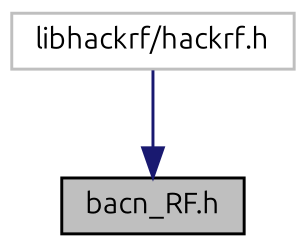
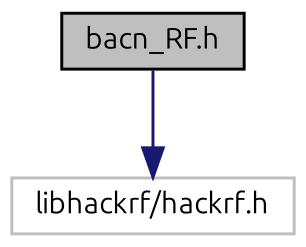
(153, 109) -> (153, 109)
